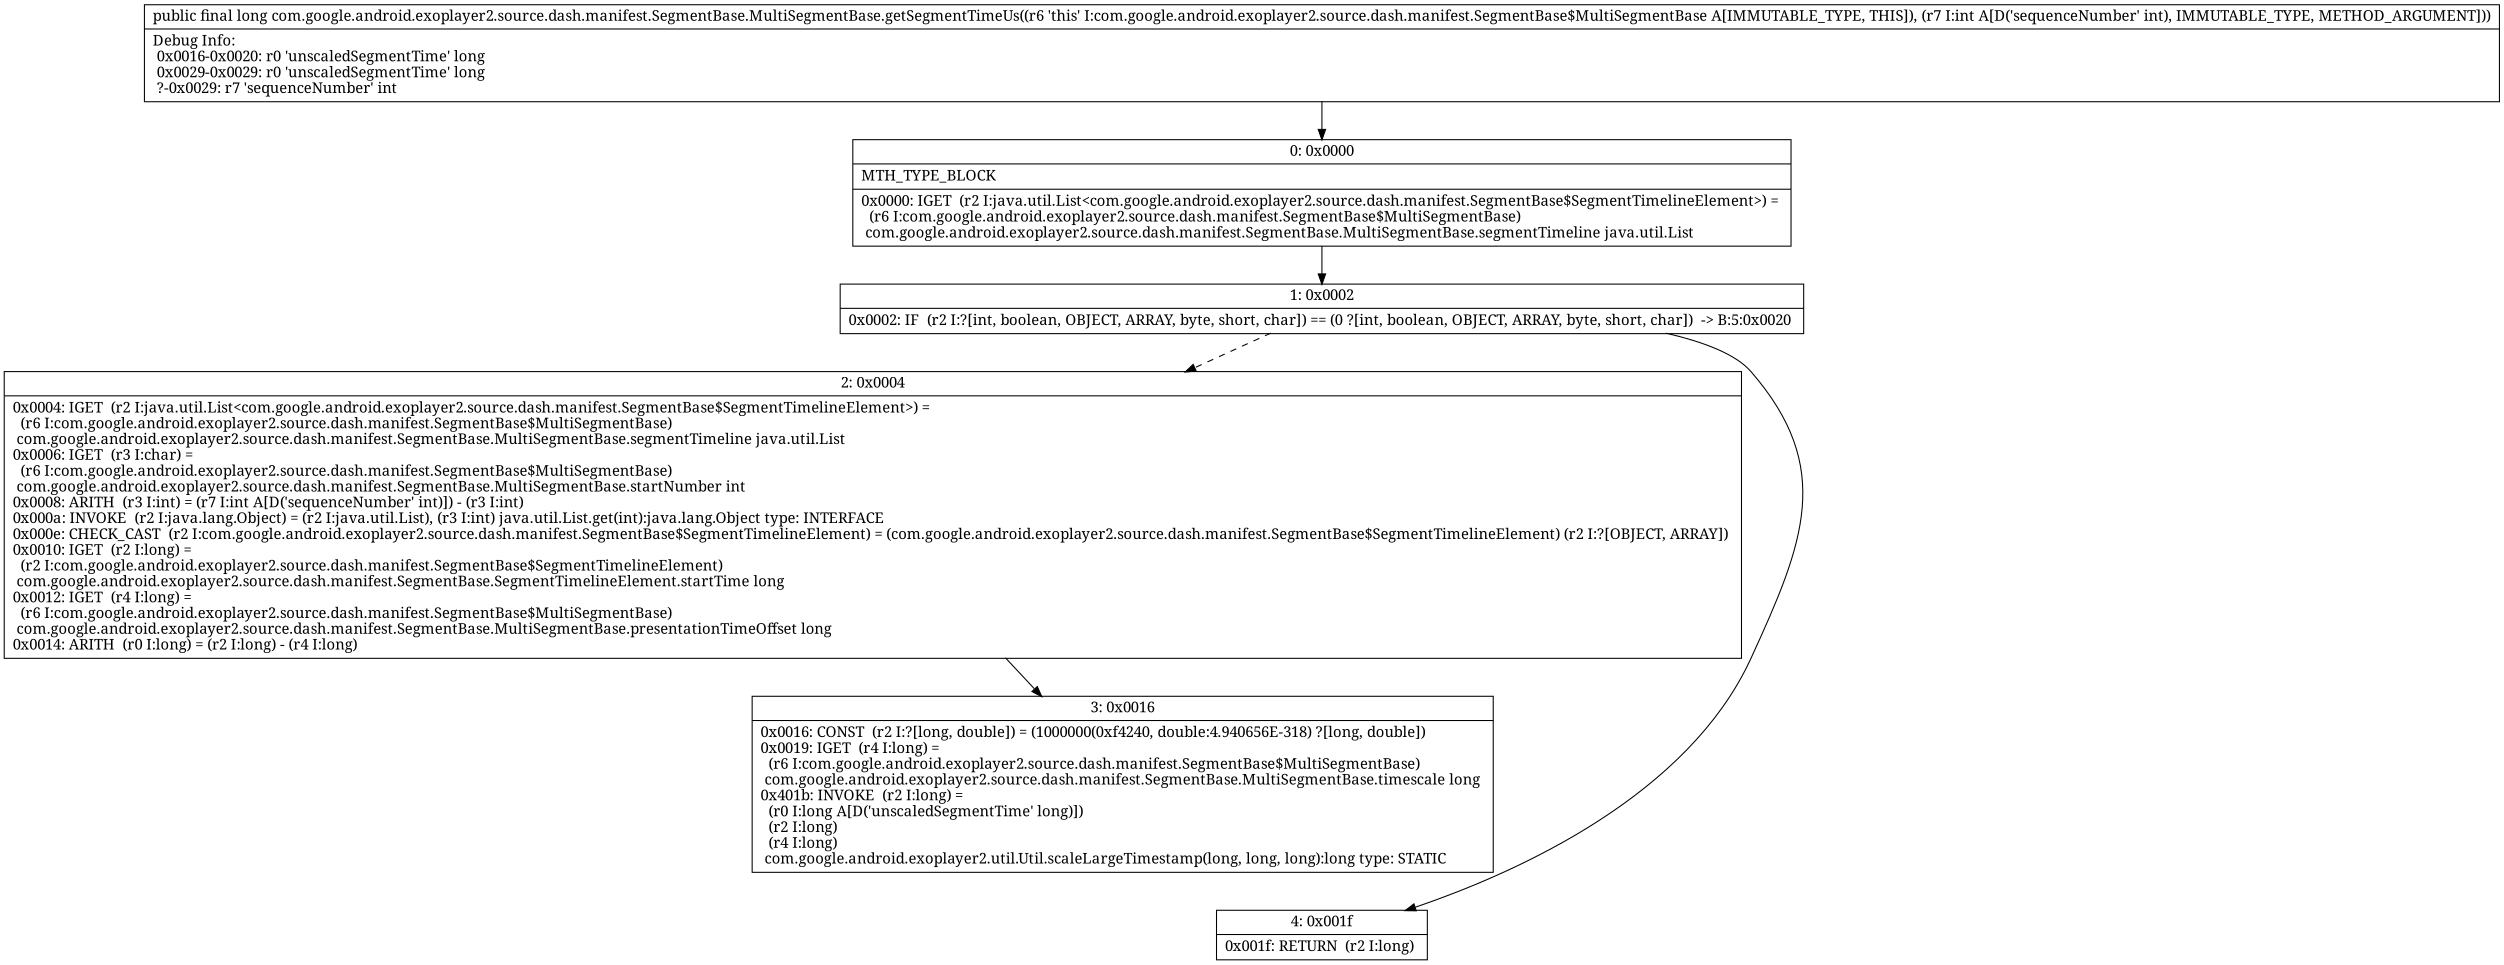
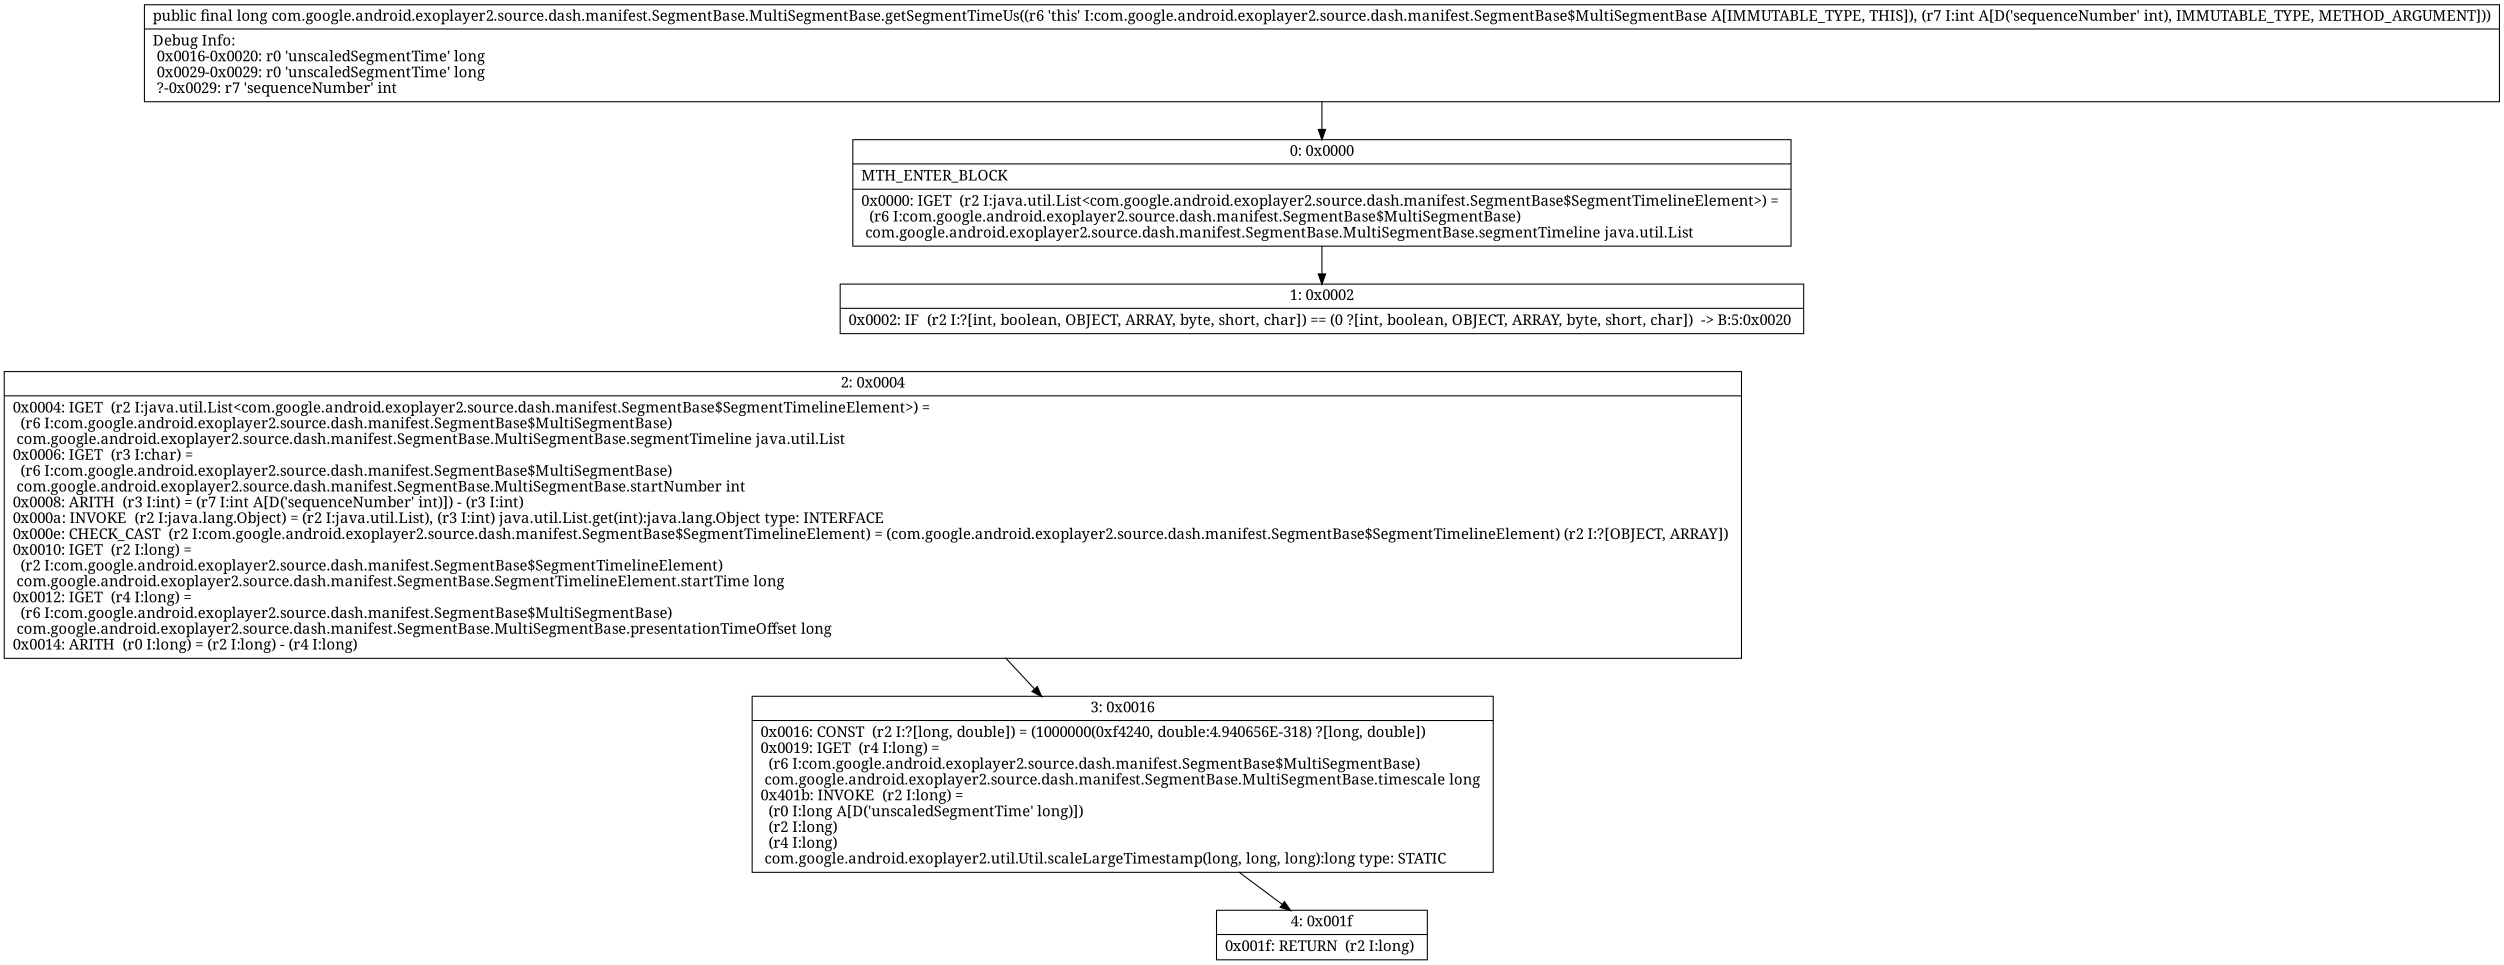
(929, 176) -> (935, 176)
(1233, 350) -> none
(1745, 669) -> (1260, 888)
